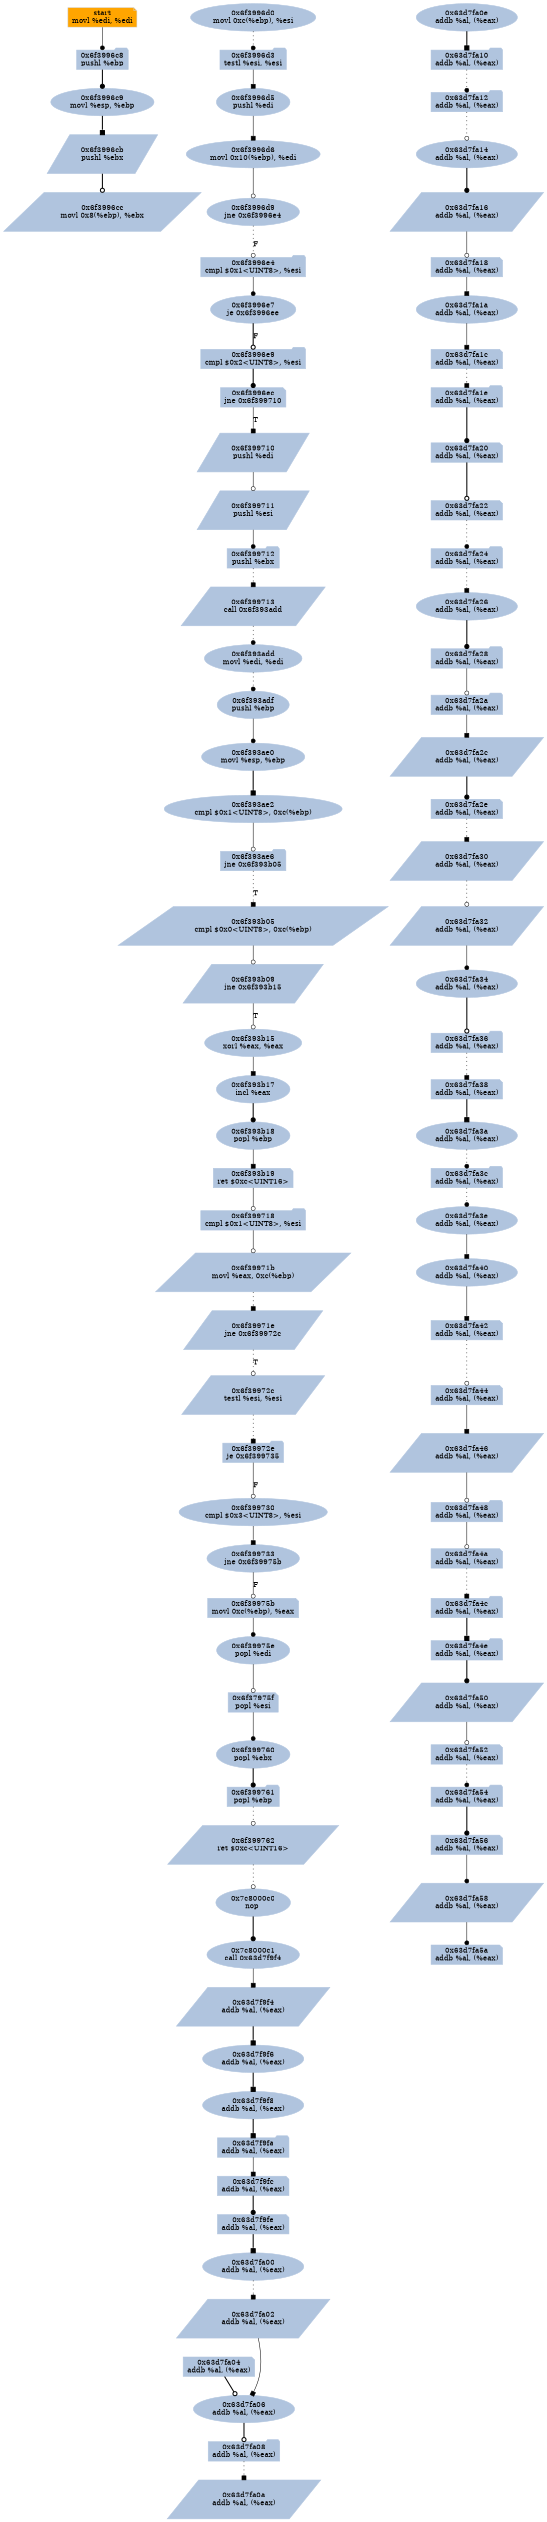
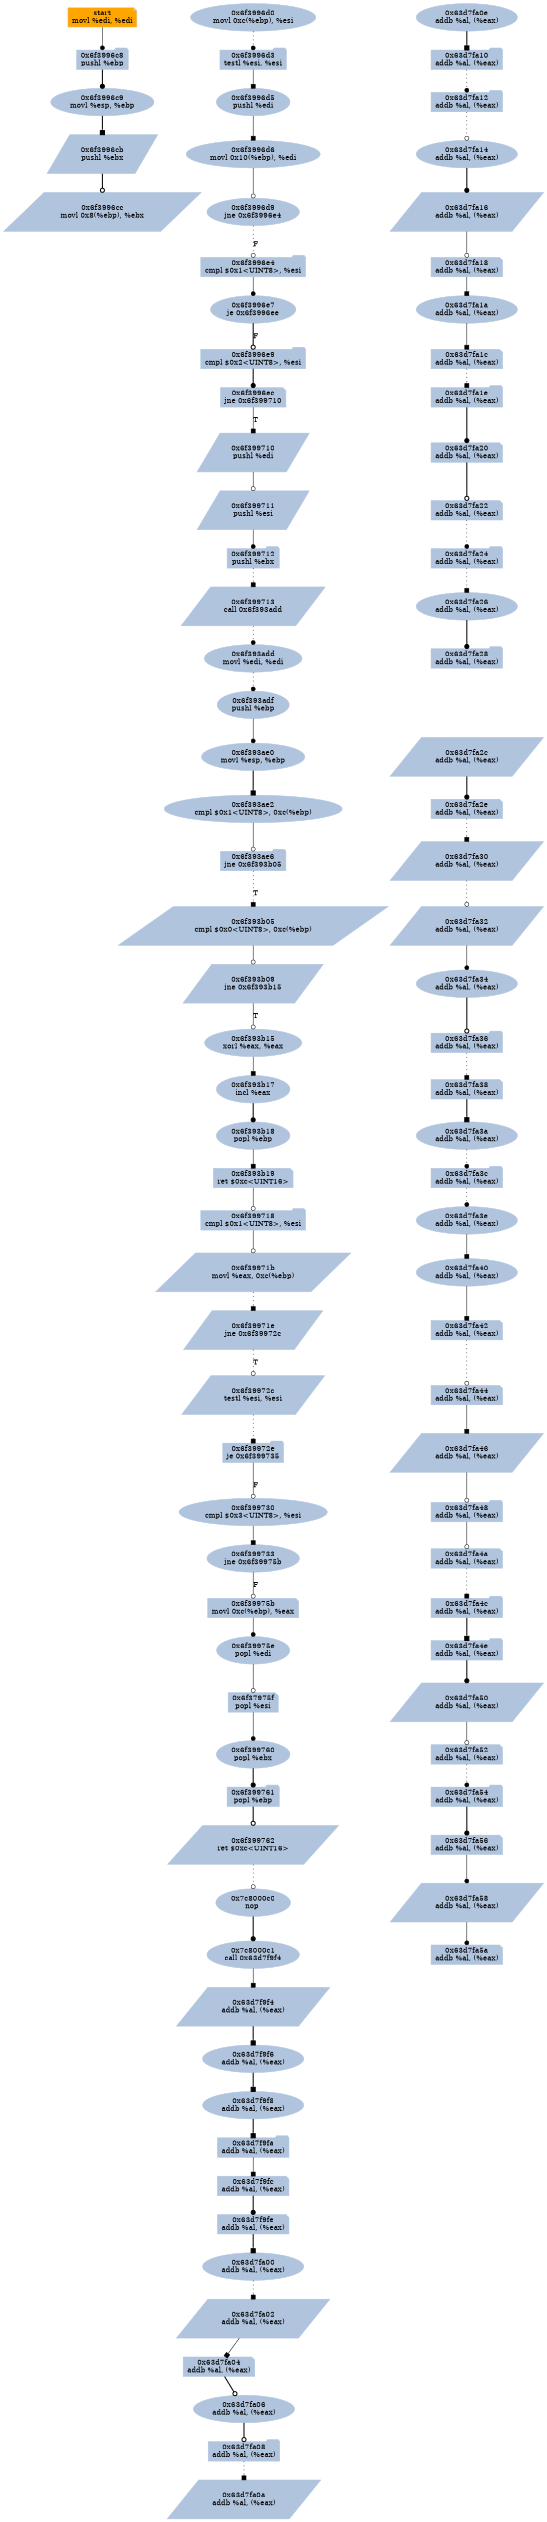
(467, 705) -> none
(253, 1814) -> (253, 1814)
(261, 2365) -> (234, 2345)
